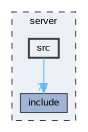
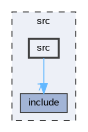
(44, 21) -> (44, 21)
